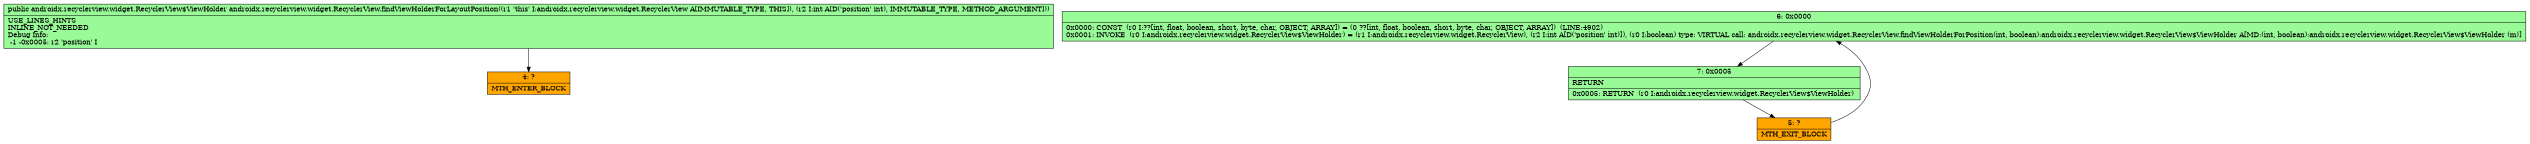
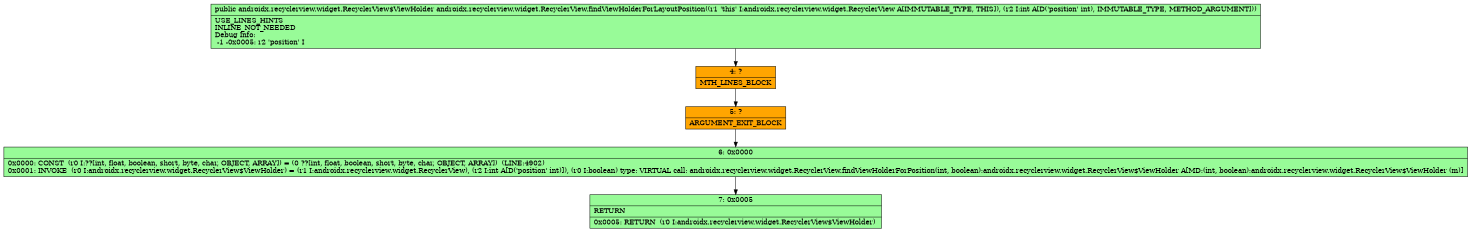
(529, 88) -> (736, 83)
(1757, 108) -> (736, 95)
(1794, 134) -> (736, 123)
